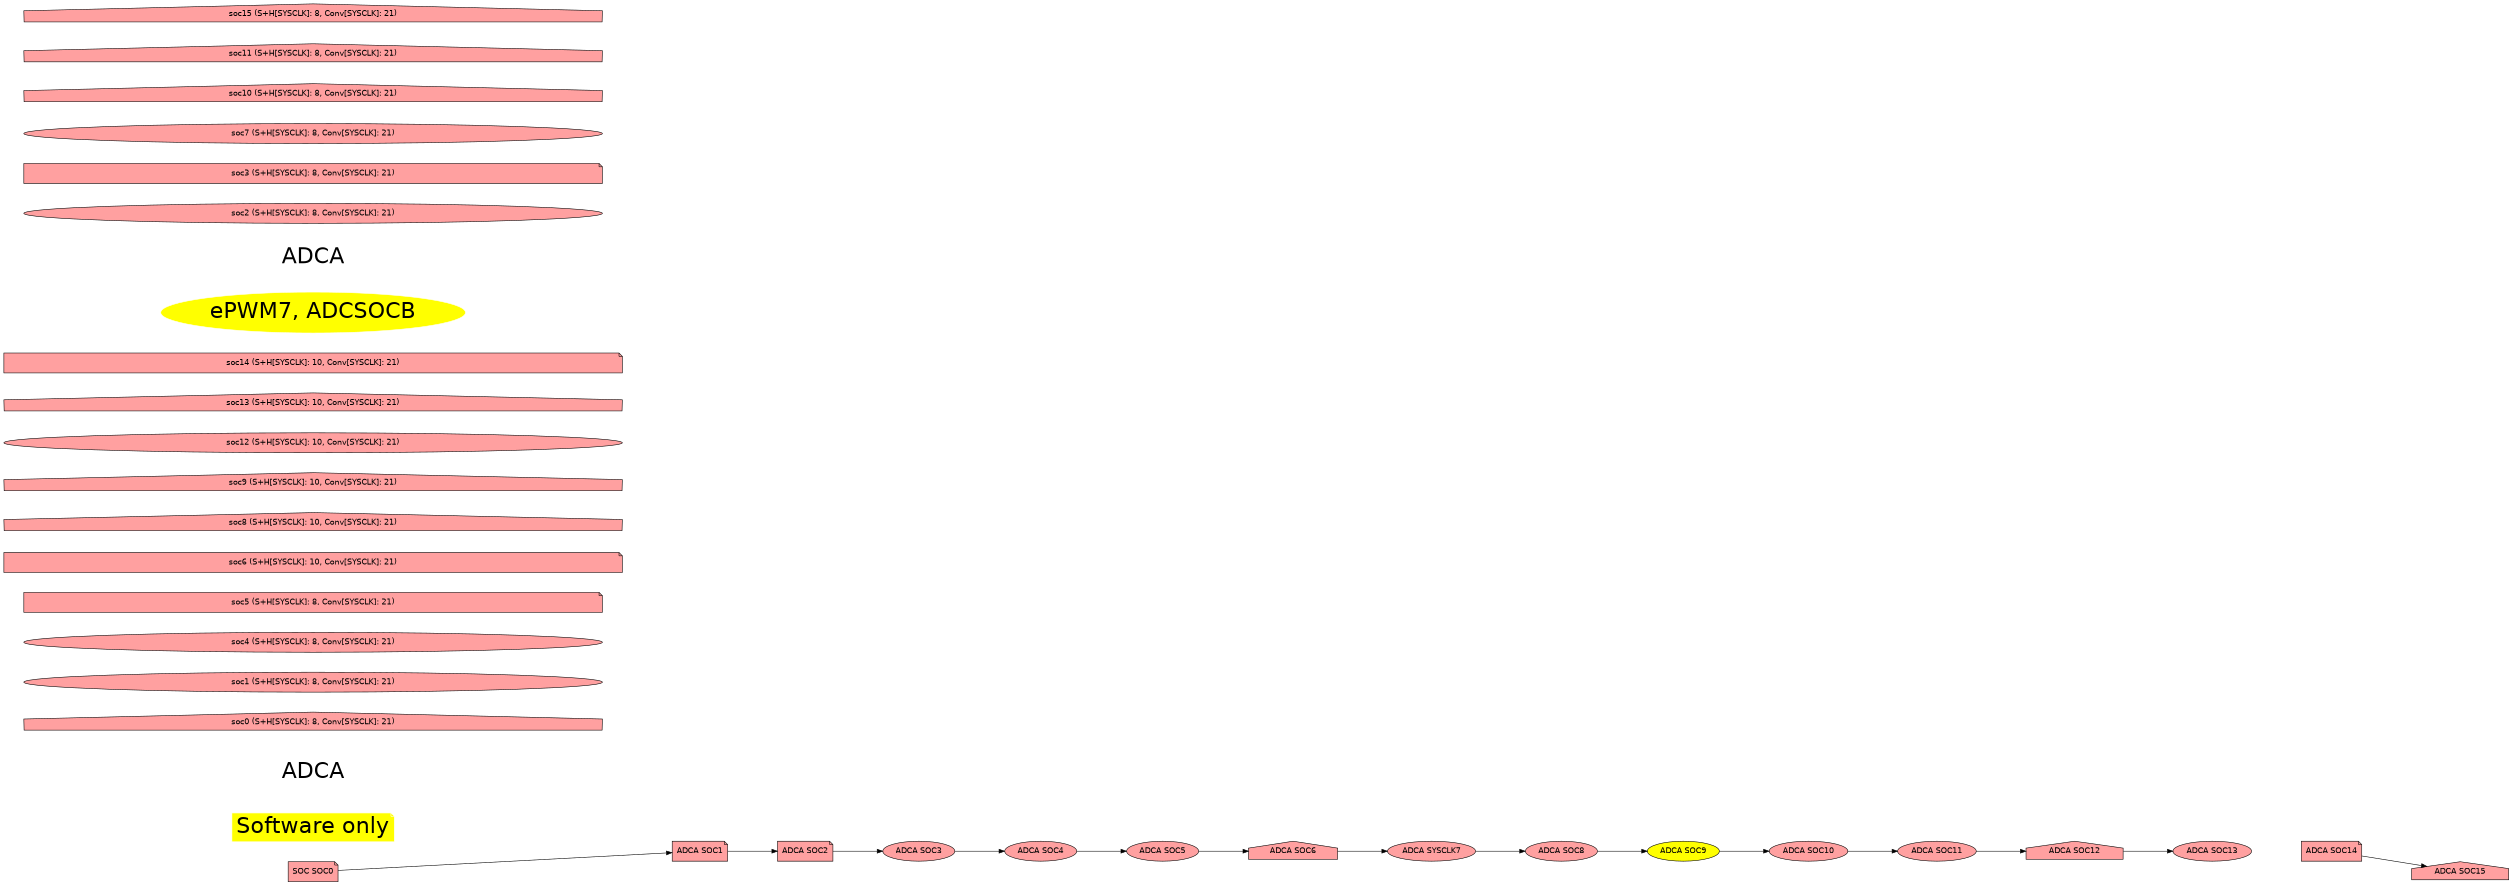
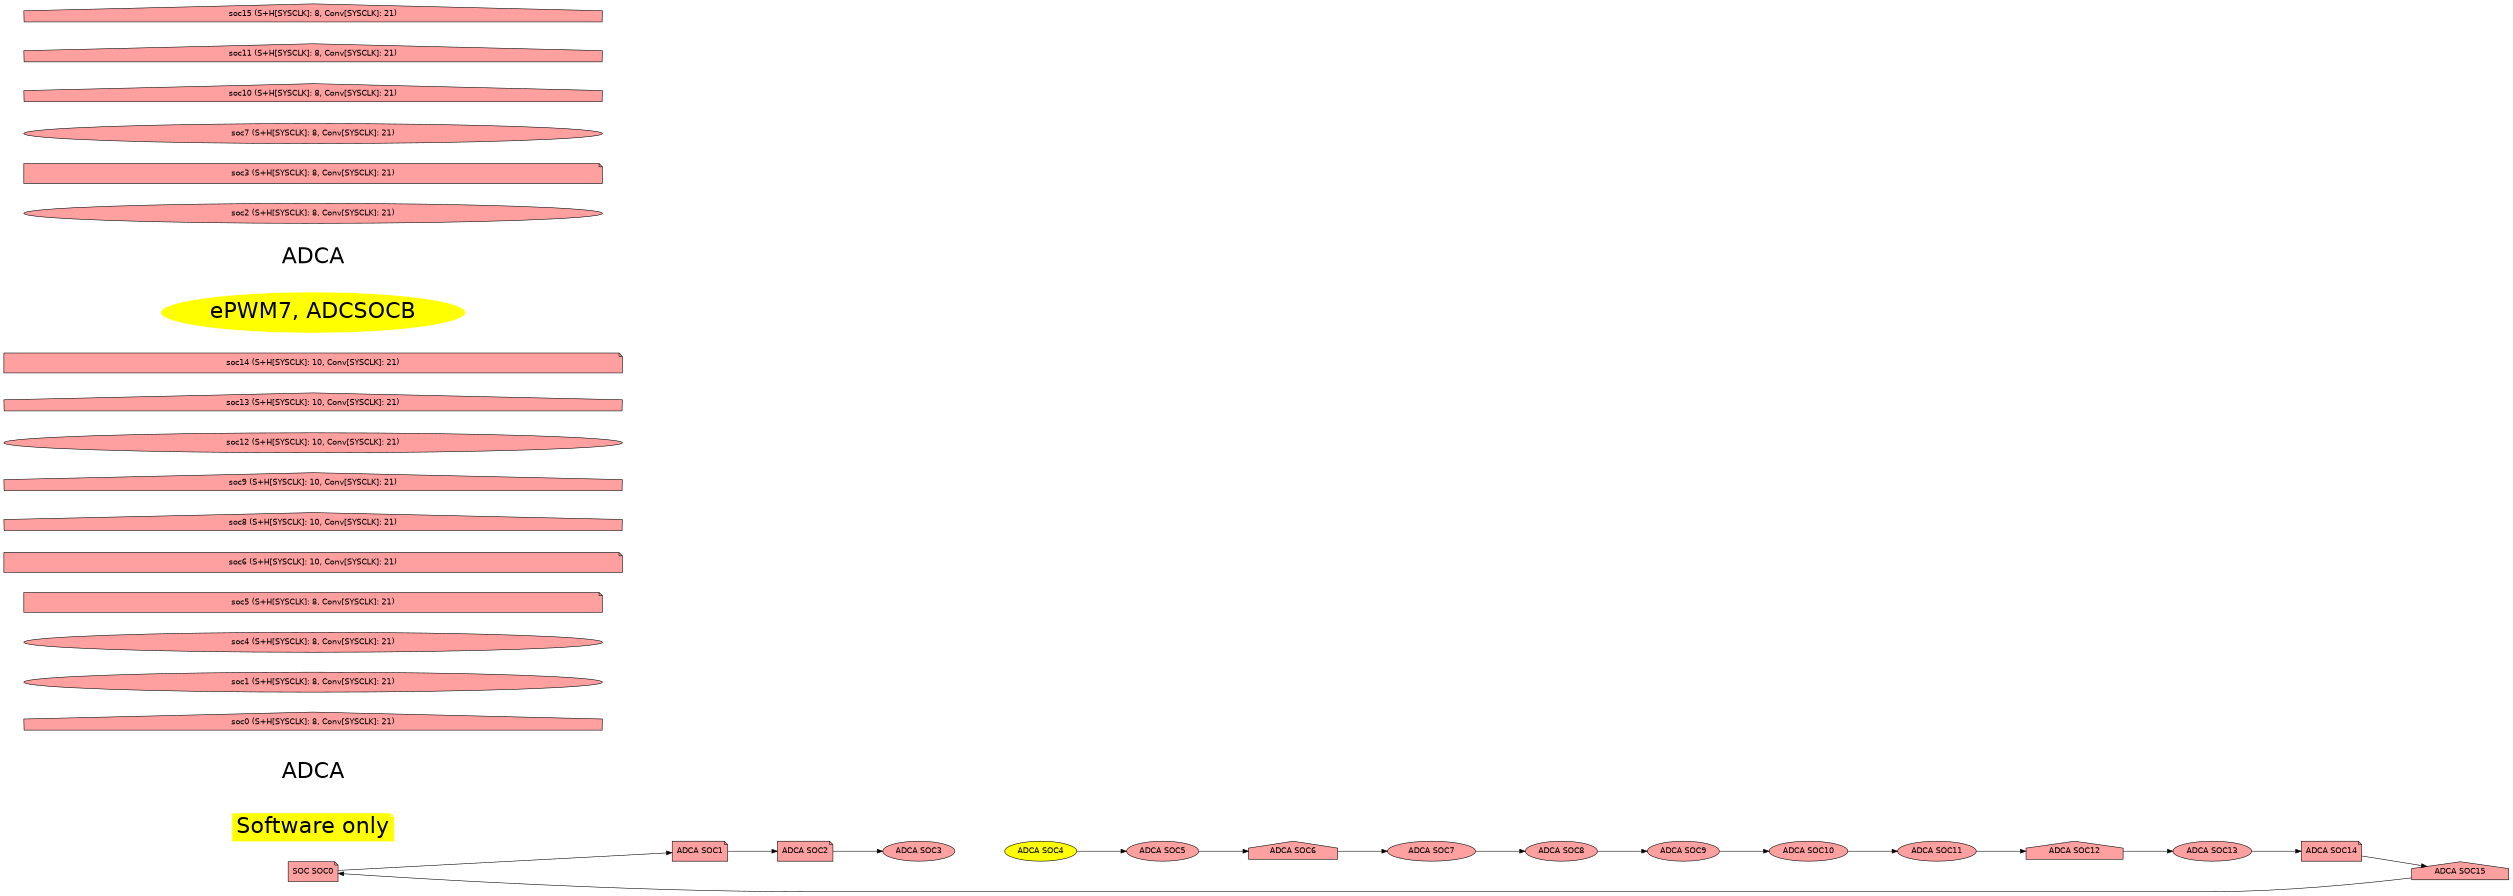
(977, 851) -> none
(1041, 851) -> (1041, 851)
(1432, 851) -> (1432, 851)
(1683, 851) -> (1683, 851)
none -> (2274, 851)
none -> (1378, 892)
